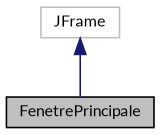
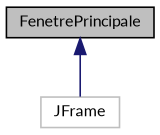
(80, 76) -> (80, 76)
